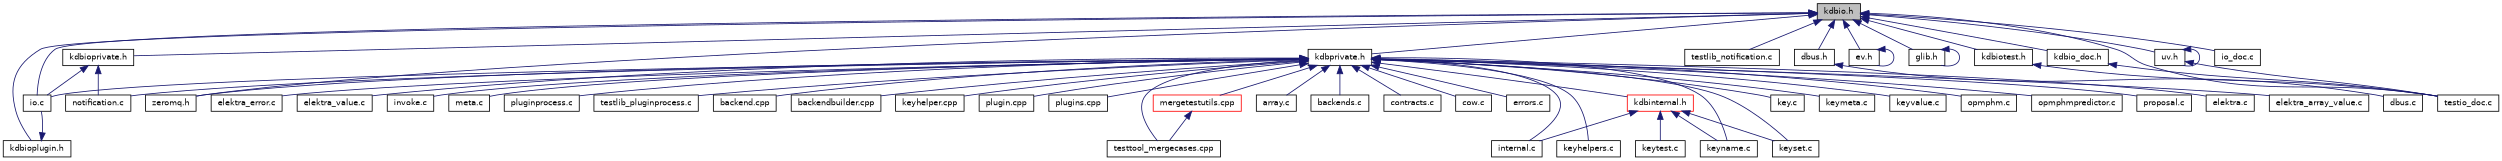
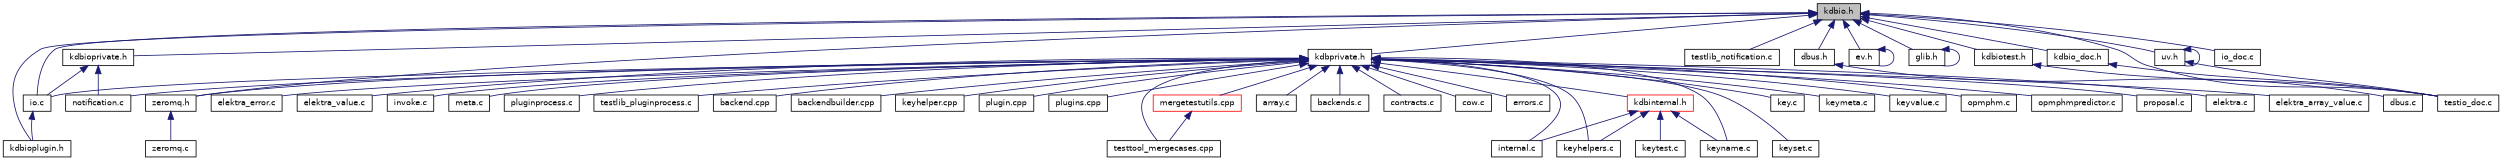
(43, 122) -> (32, 130)
(1732, 127) -> (1621, 128)
none -> (171, 149)
